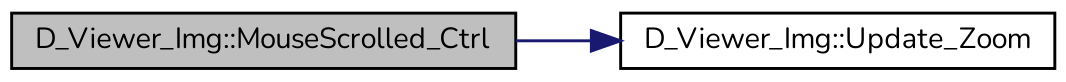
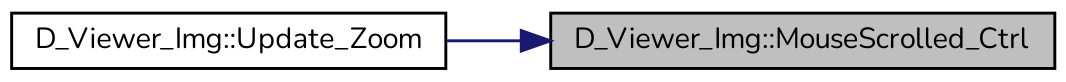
(553, 41) -> (484, 41)
